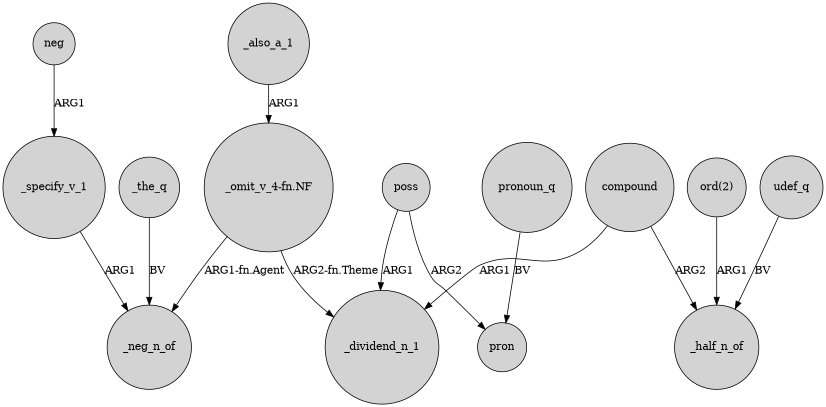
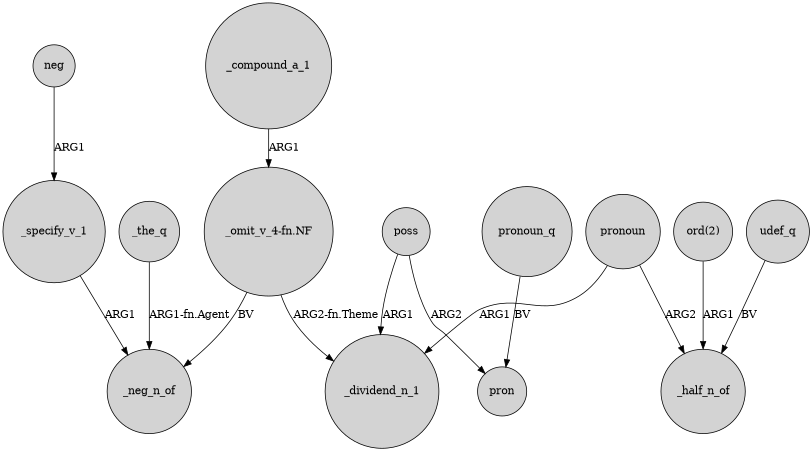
(269, 44) -> (269, 66)
(630, 187) -> (623, 232)
(157, 271) -> (189, 315)
(244, 271) -> (246, 315)
